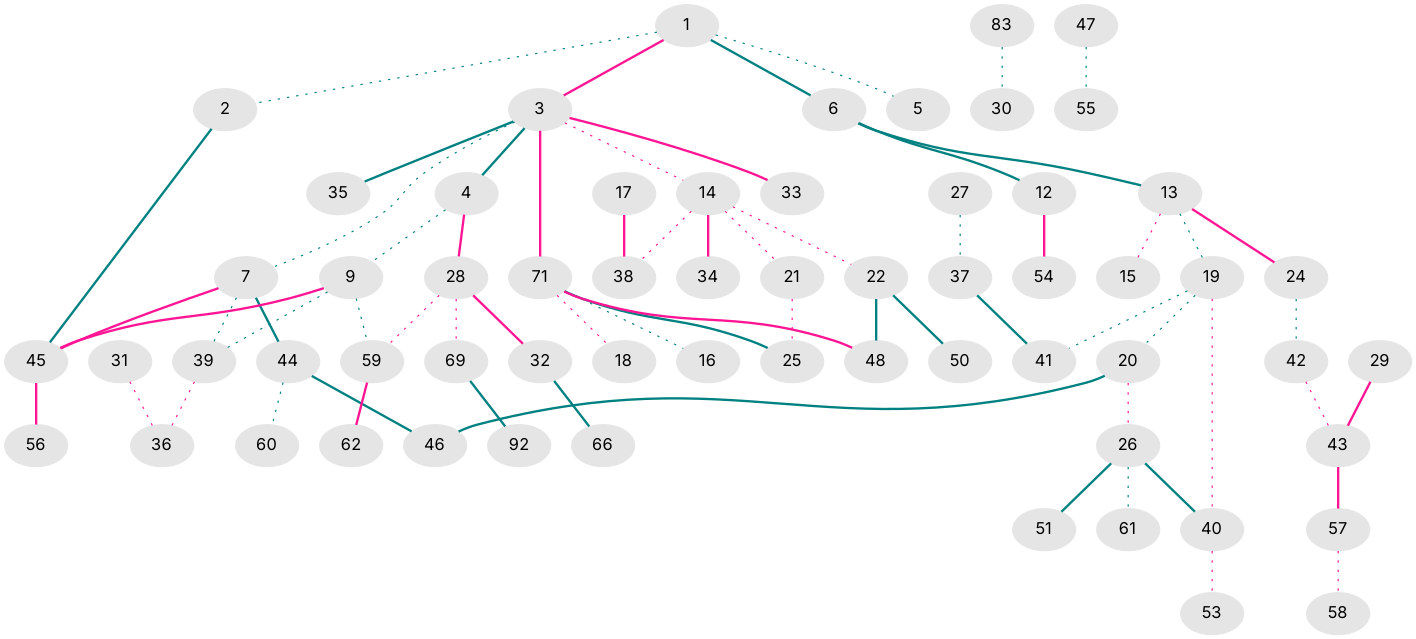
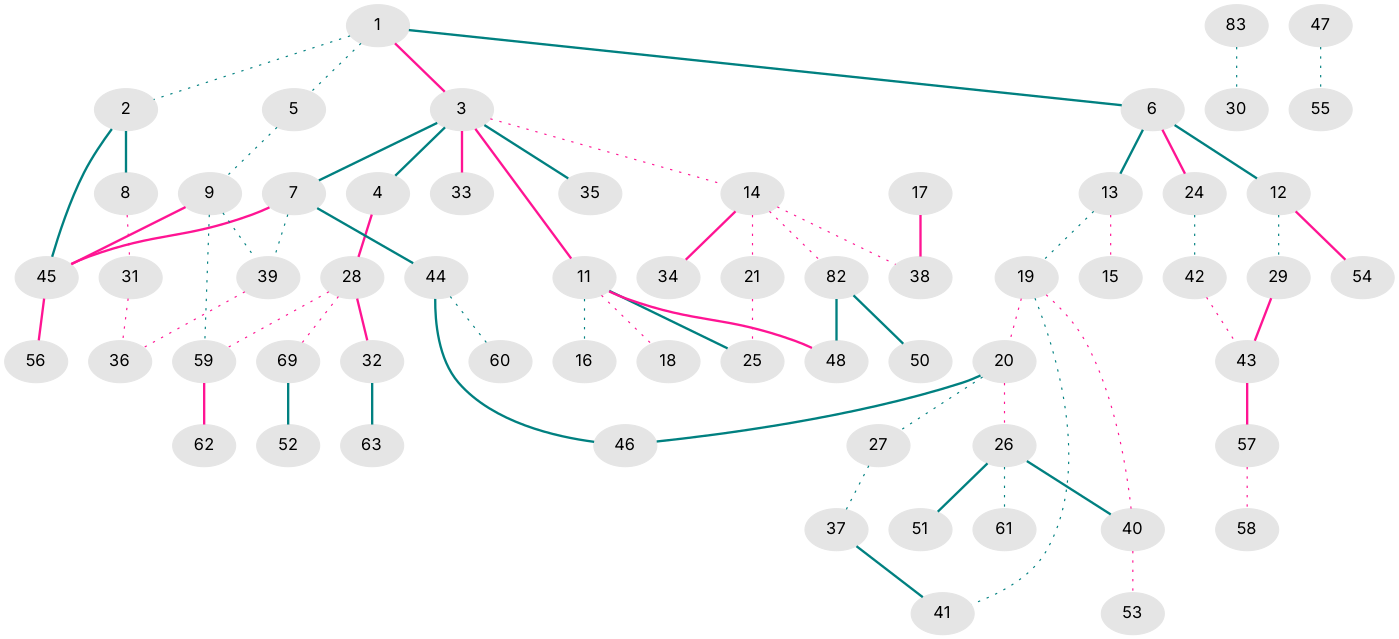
none -> (126, 194)
(398, 200) -> (378, 152)
(409, 236) -> (252, 152)
(1233, 236) -> (1174, 152)
none -> (1279, 236)
(540, 278) -> (584, 278)
(876, 278) -> (836, 278)
(1170, 320) -> (1016, 320)
none -> (941, 404)
(519, 446) -> (288, 446)
(603, 446) -> (372, 446)
